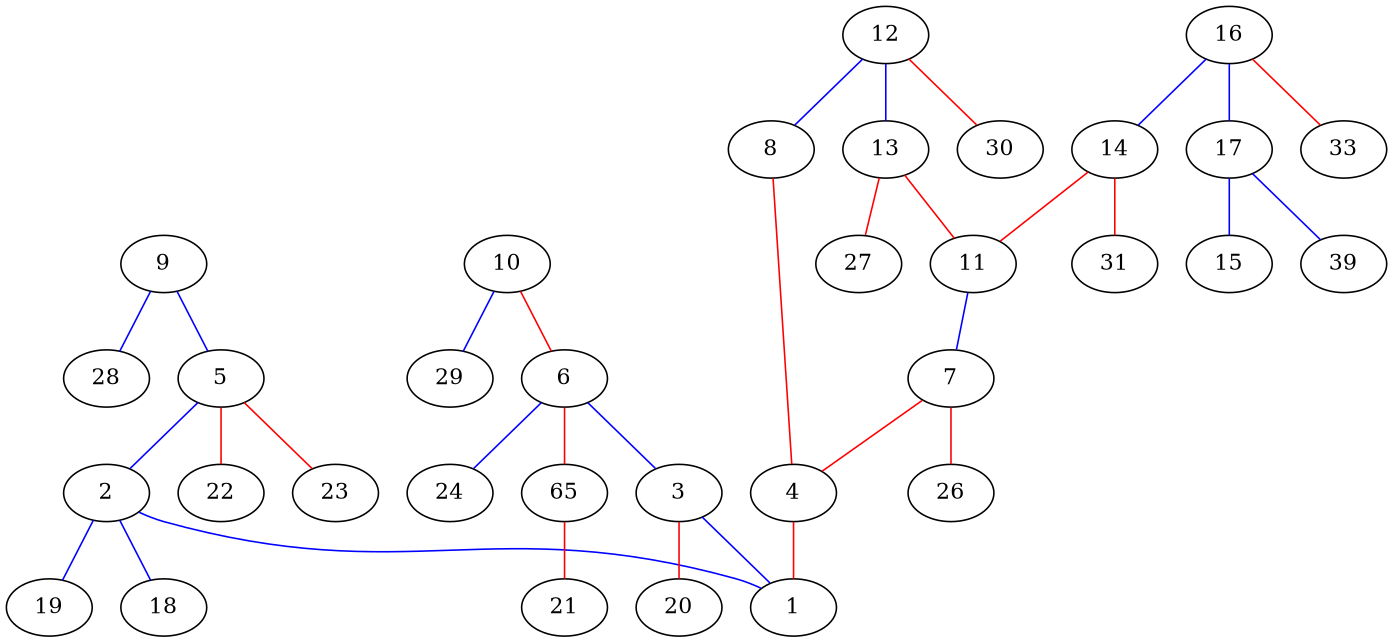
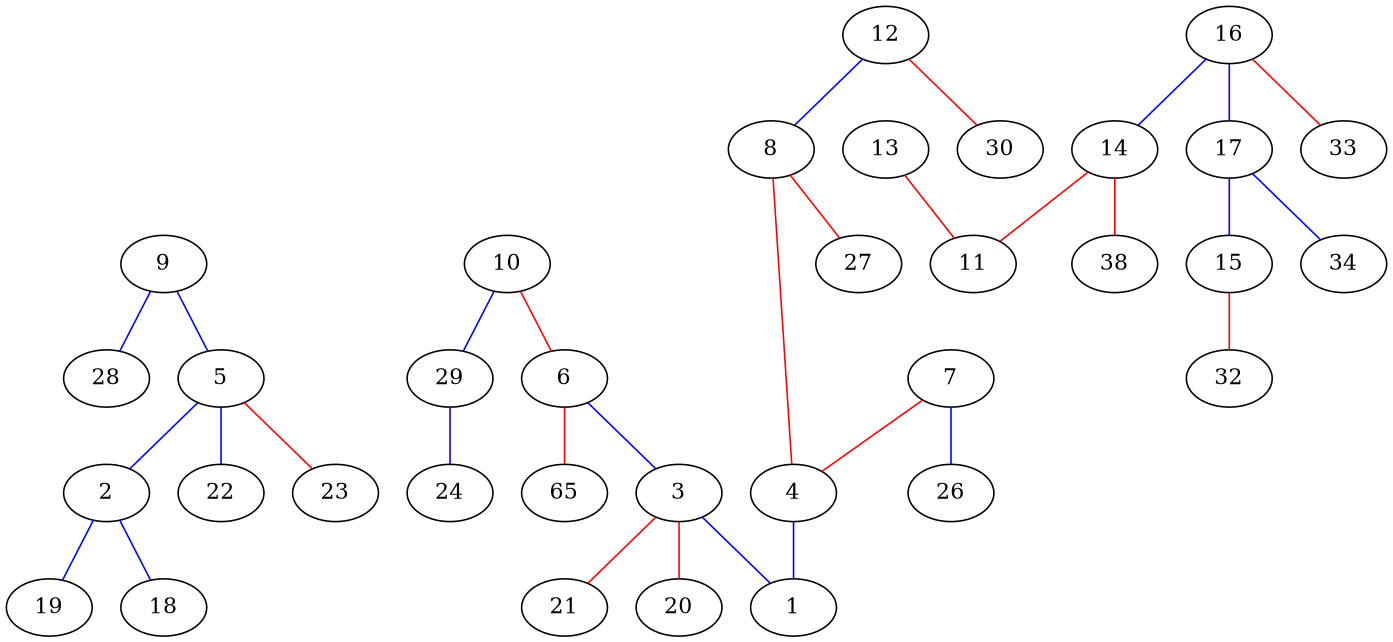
(886, 92) -> none
(872, 206) -> (815, 207)
(1115, 264) -> (1115, 264)
(1344, 264) -> (1344, 264)
(962, 321) -> none
none -> (1229, 378)
(221, 436) -> (221, 436)
(507, 436) -> (450, 436)
(951, 436) -> (951, 436)
(565, 540) -> (622, 550)
(450, 550) -> none
(794, 550) -> (794, 550)
